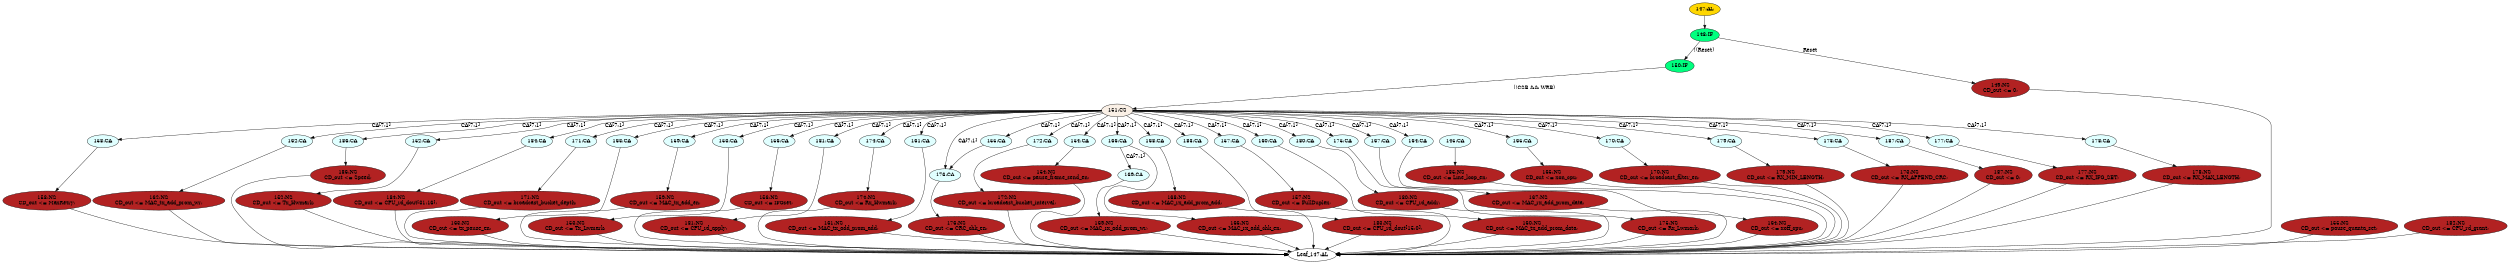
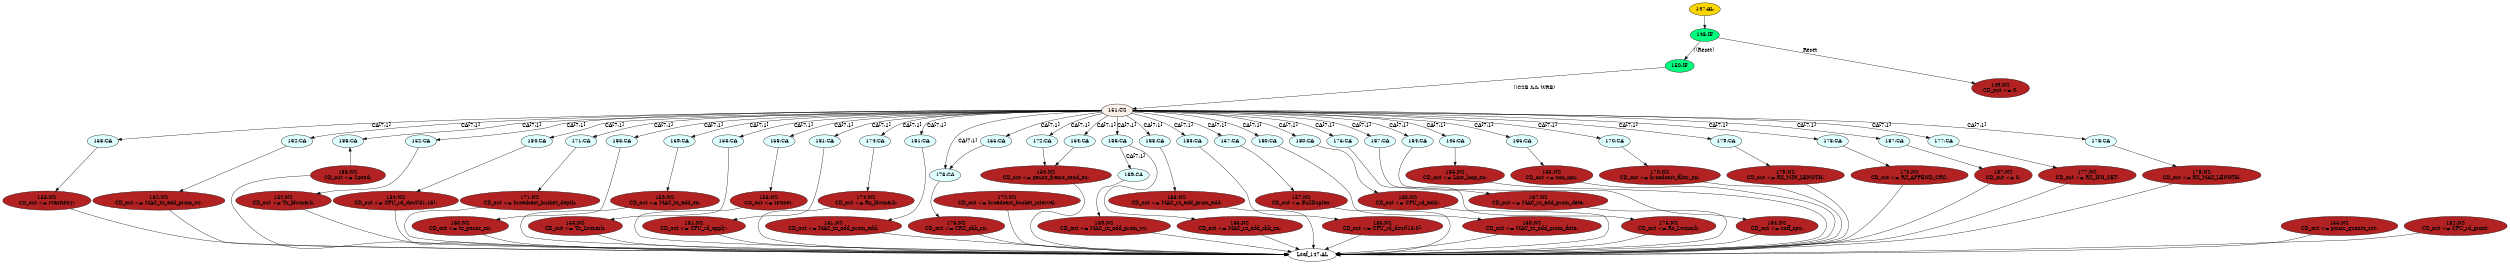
none -> (1289, 113)
(346, 155) -> (350, 158)
(990, 157) -> (1044, 155)
(1981, 247) -> none
